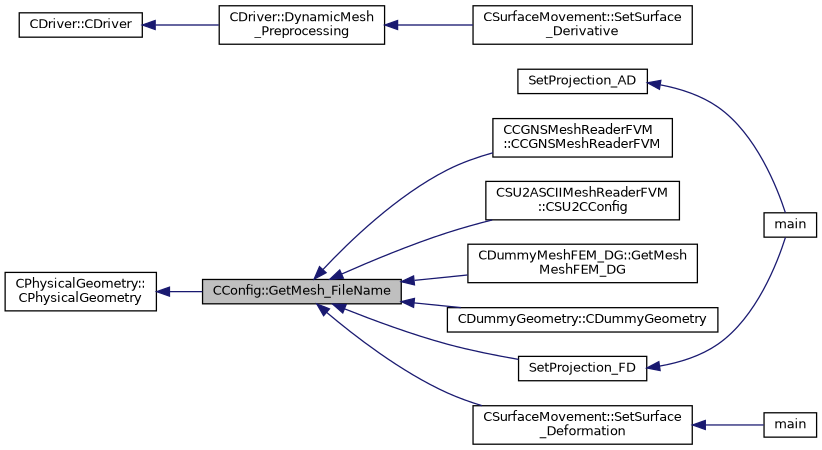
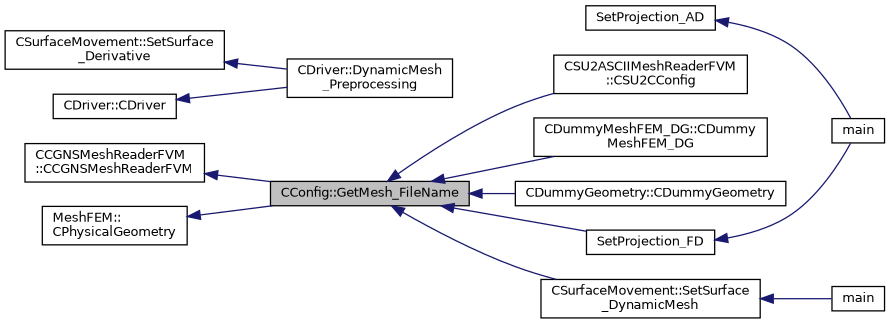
(435, 25) -> (262, 66)
(400, 200) -> (244, 178)
(583, 263) -> (651, 137)
(81, 292) -> (115, 226)
(583, 425) -> (651, 299)
